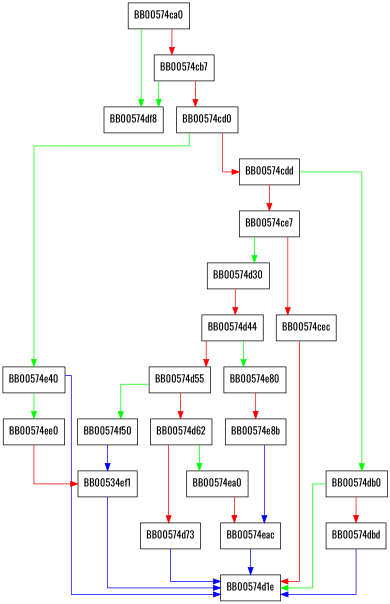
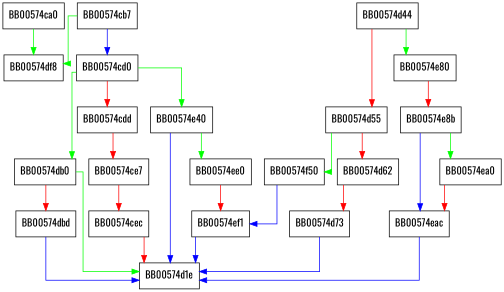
(172, 38) -> none
(195, 90) -> (107, 38)
(238, 276) -> none
(362, 287) -> (72, 110)
(199, 454) -> (450, 142)
(108, 484) -> (221, 224)
